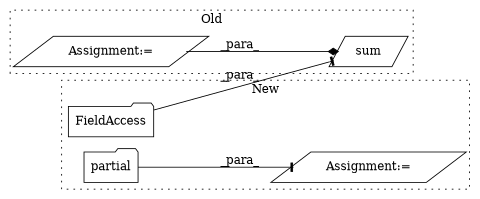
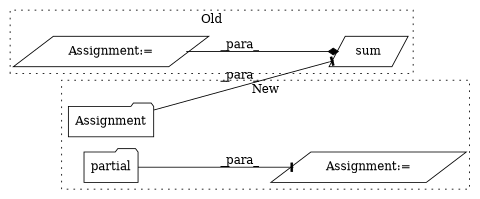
(111, 122) -> (111, 122)
